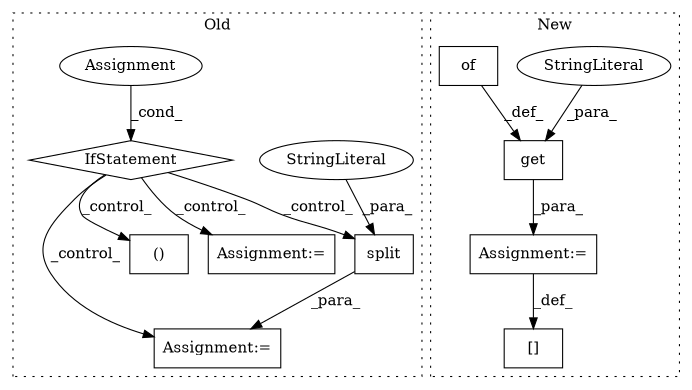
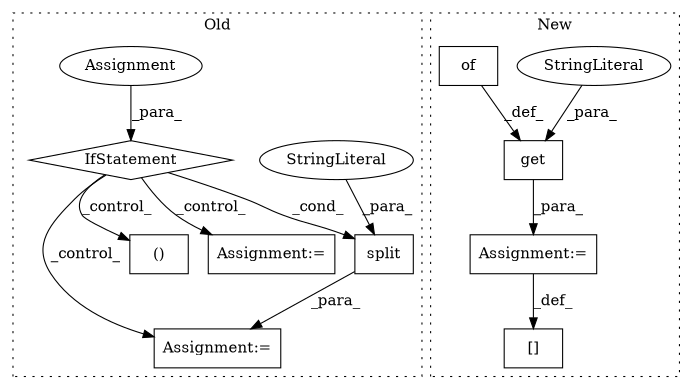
(157, 113) -> (157, 113)
(318, 207) -> (318, 207)
